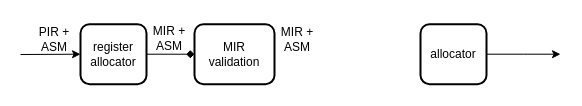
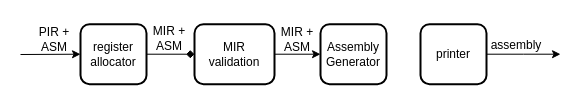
none -> (517, 46)
none -> (294, 54)
none -> (354, 54)
(454, 55) -> (454, 55)
